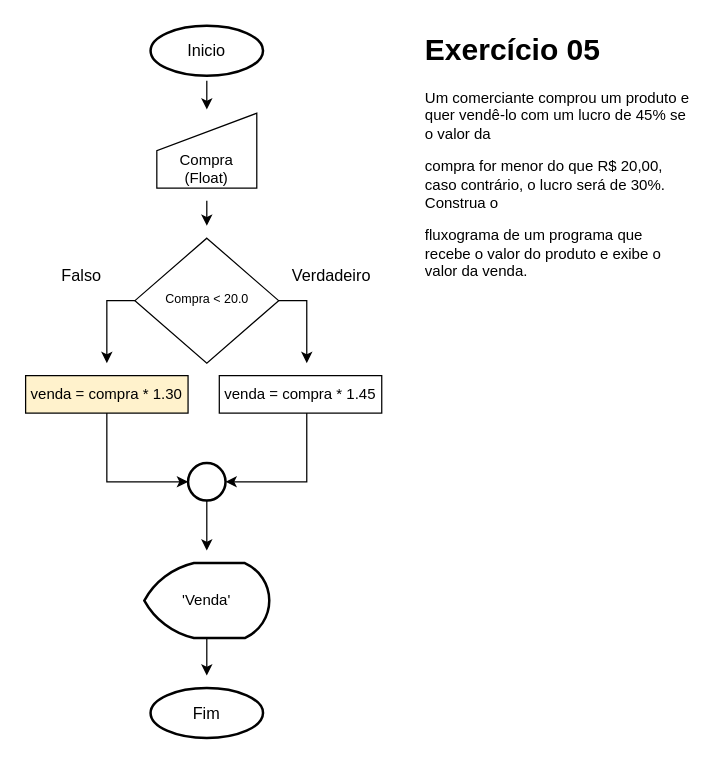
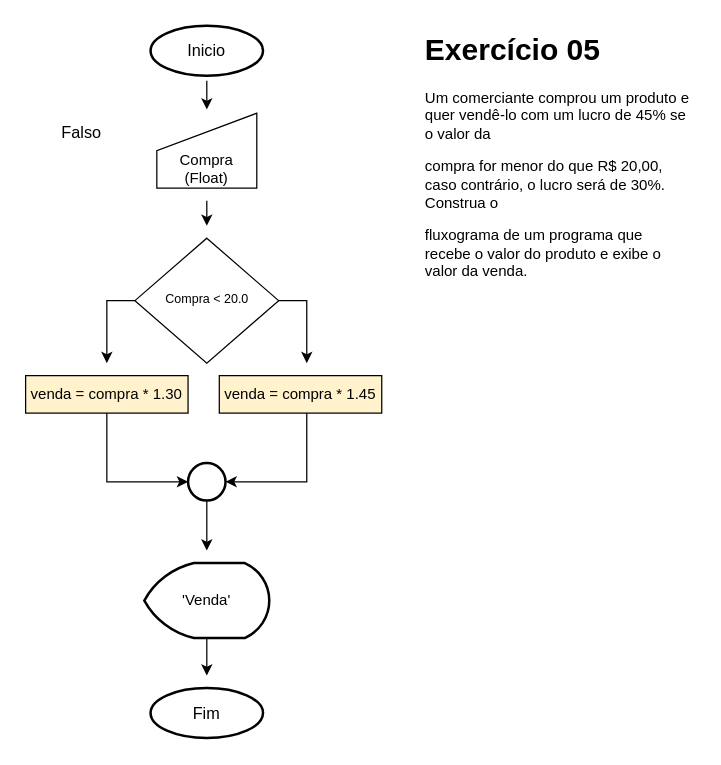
(82, 276) -> (82, 132)
(332, 276) -> none
(301, 394) -> (301, 394)
